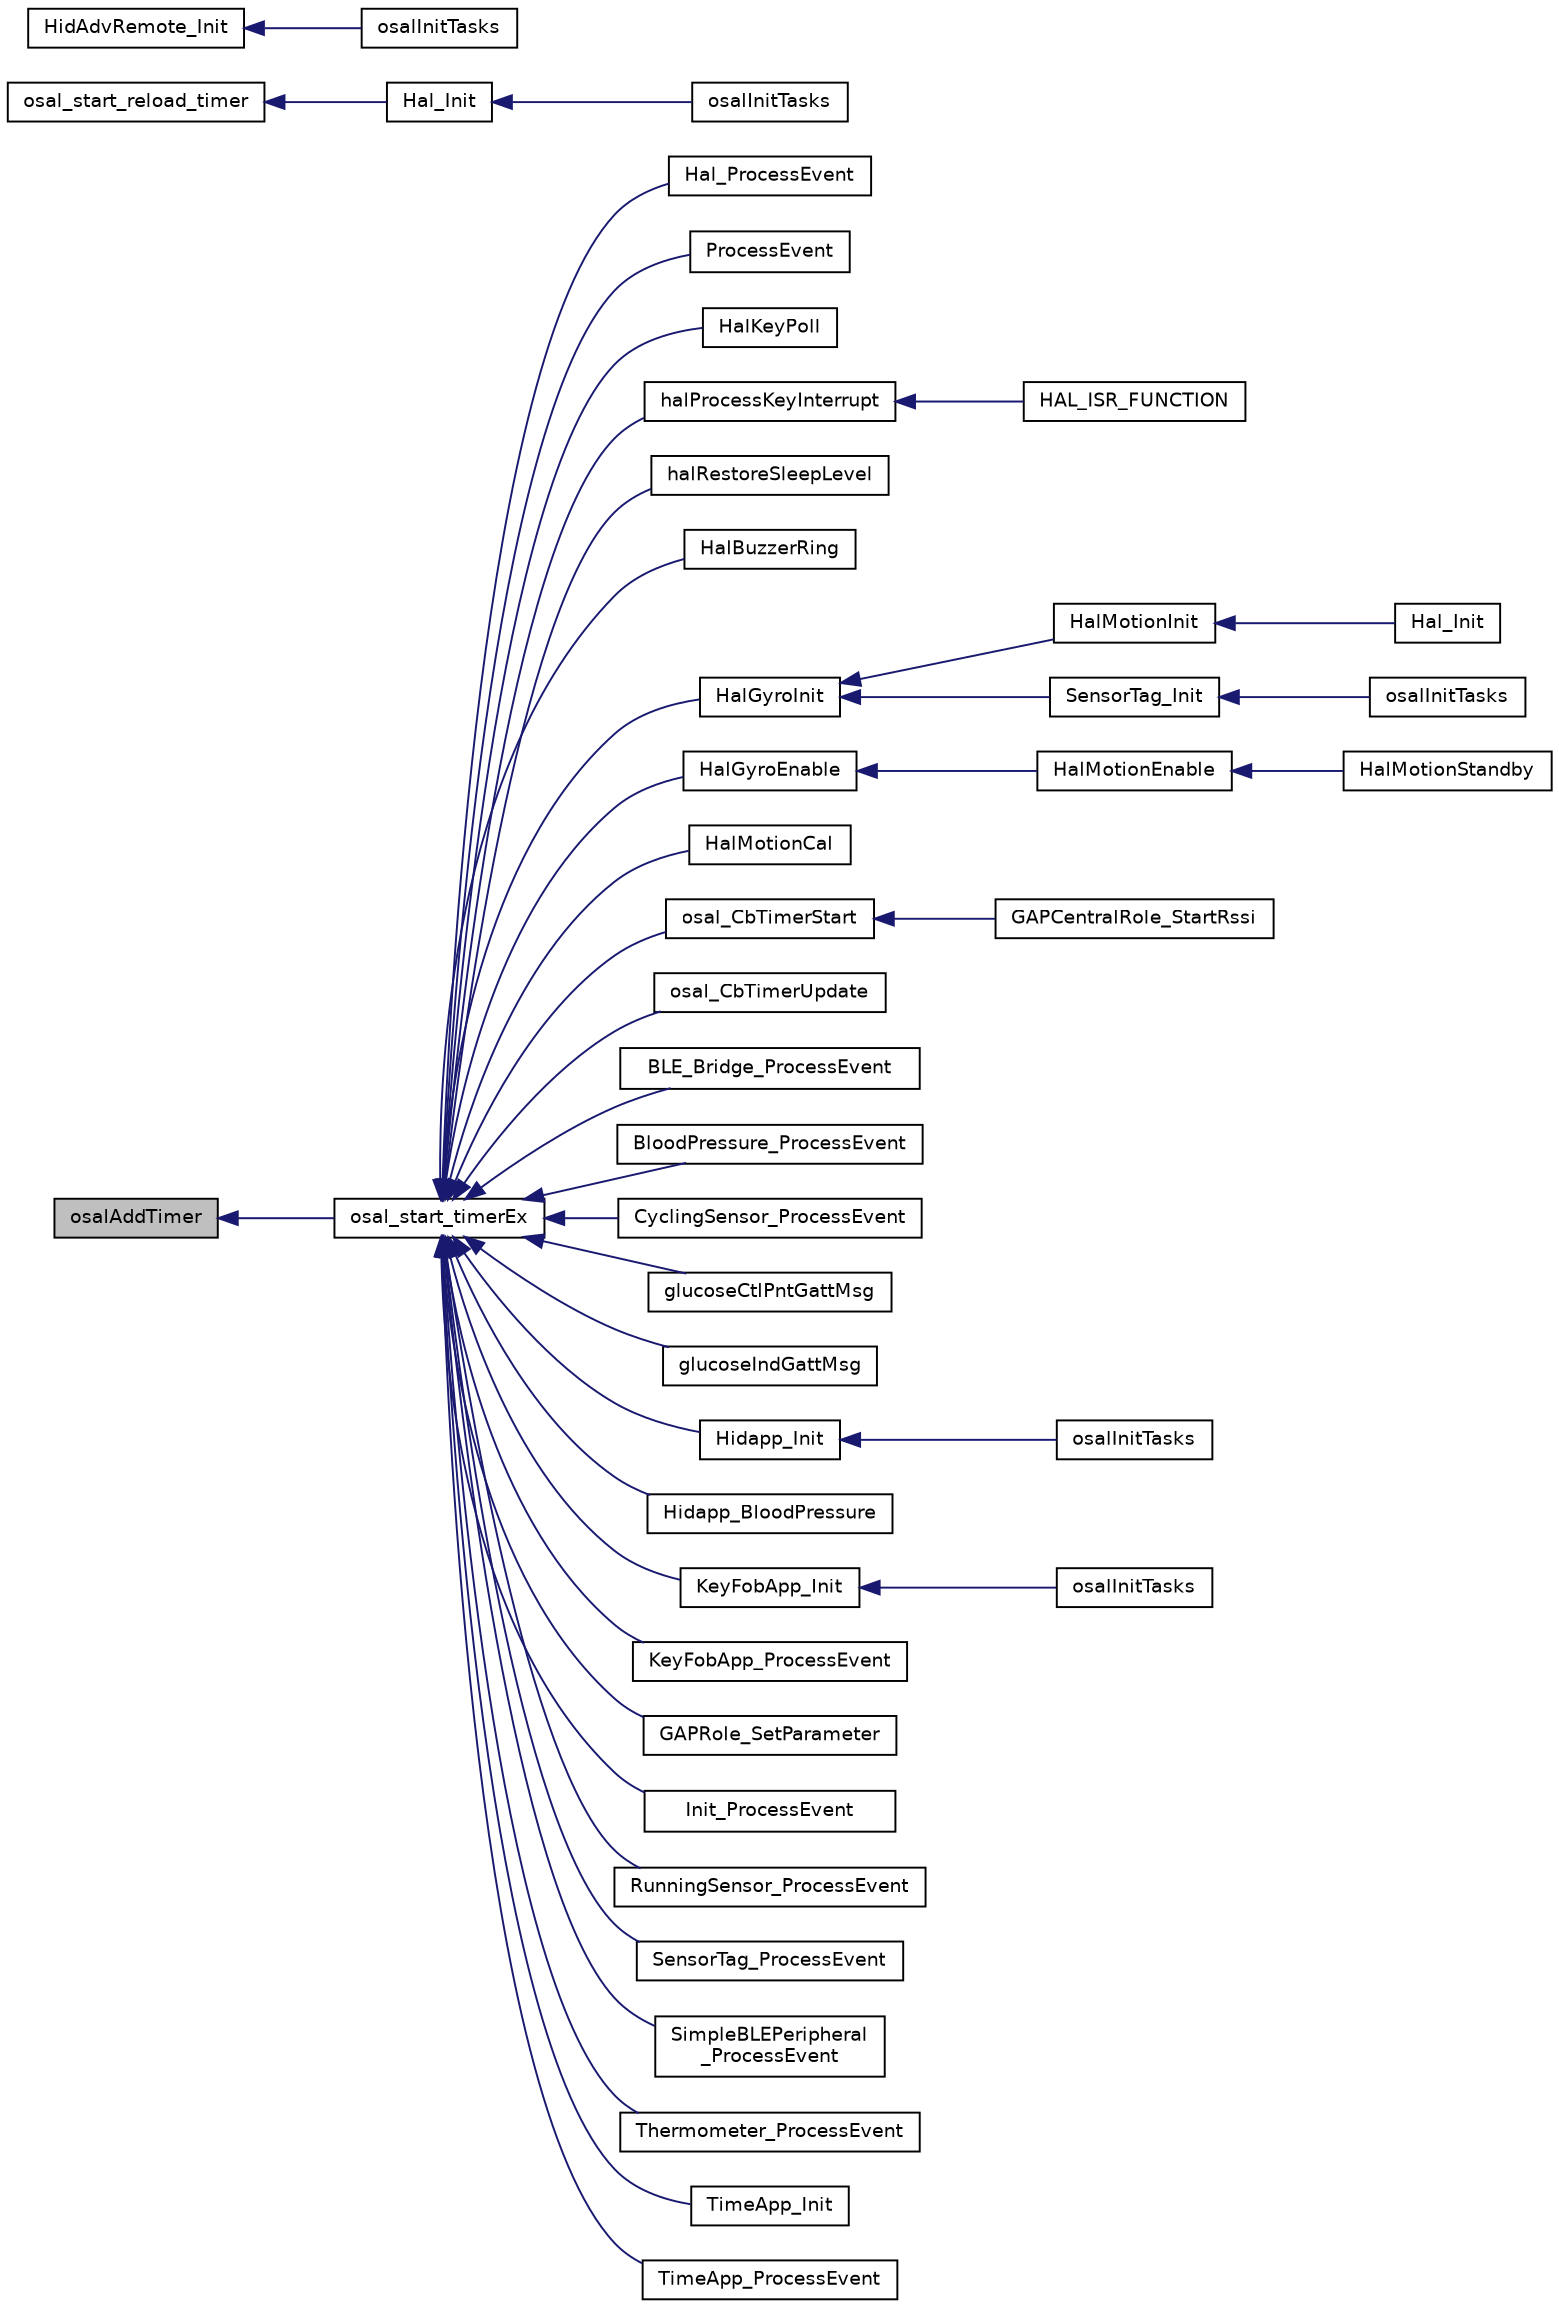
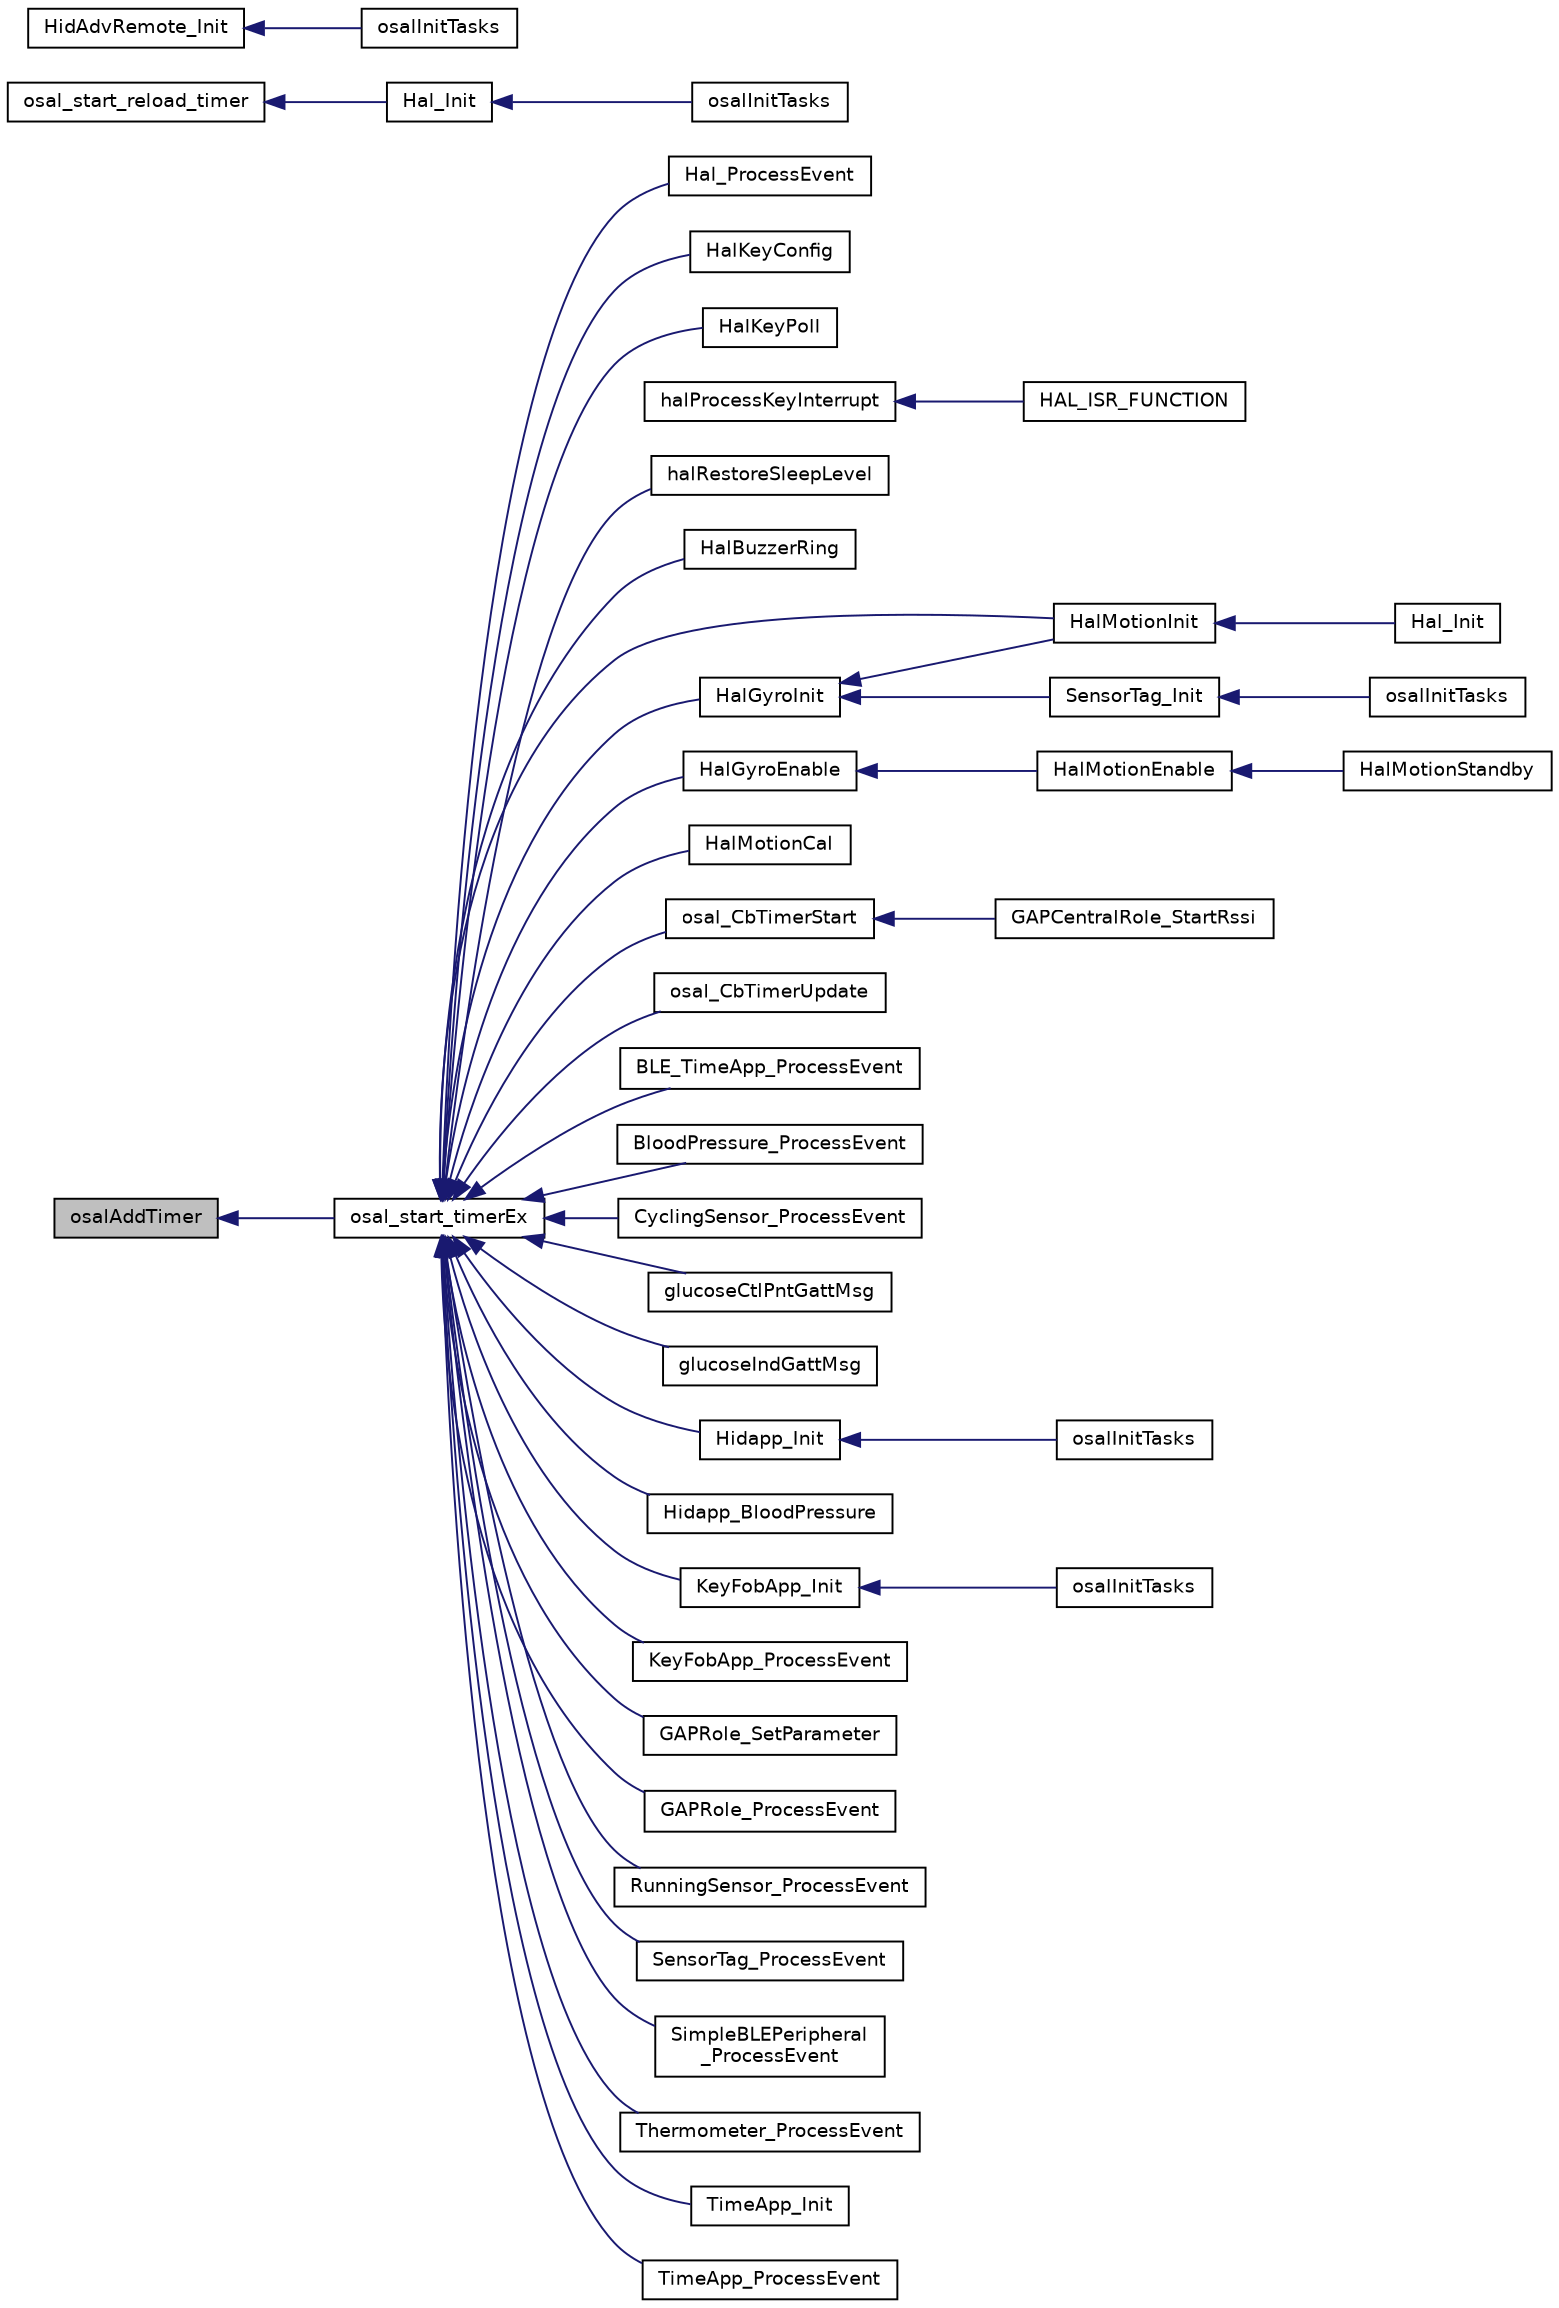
(770, 252) -> (770, 252)
(505, 742) -> (573, 703)
(770, 1068) -> (770, 1068)
(770, 1811) -> (770, 1811)
